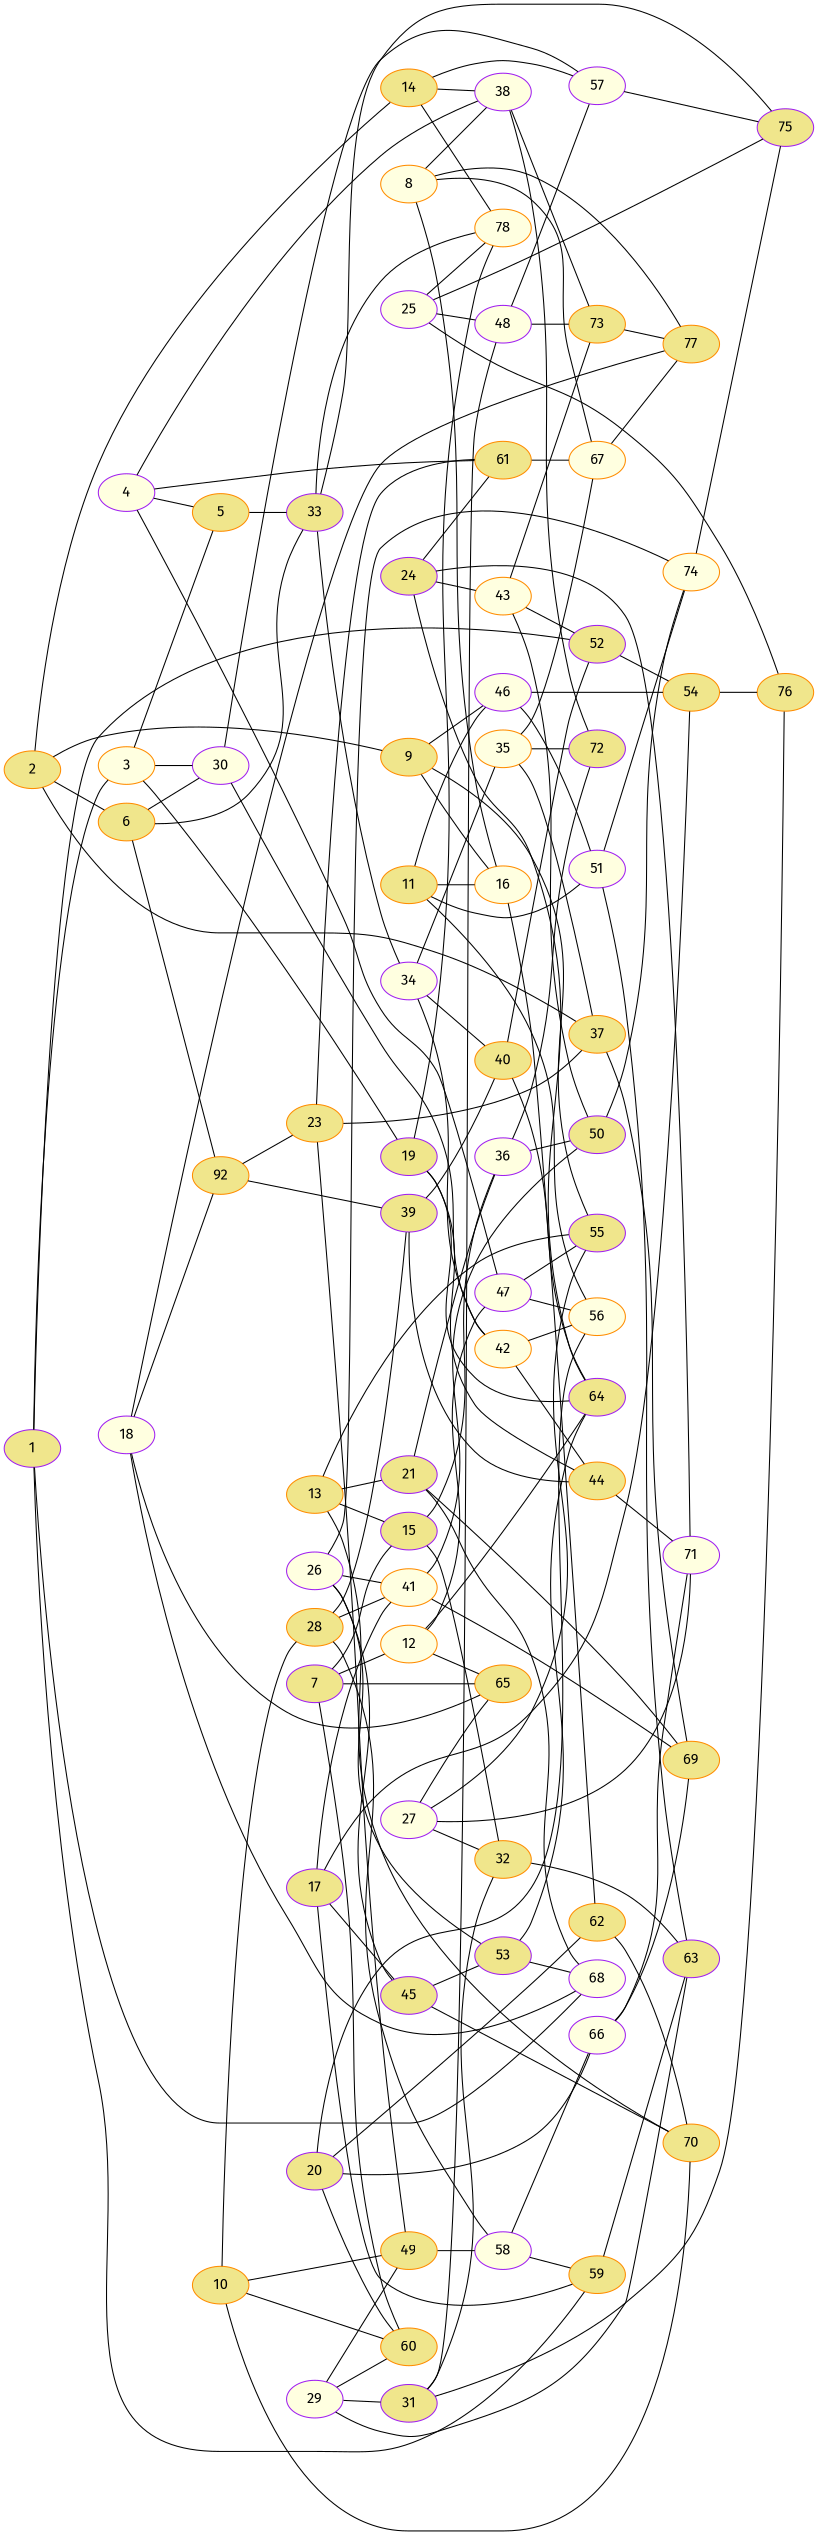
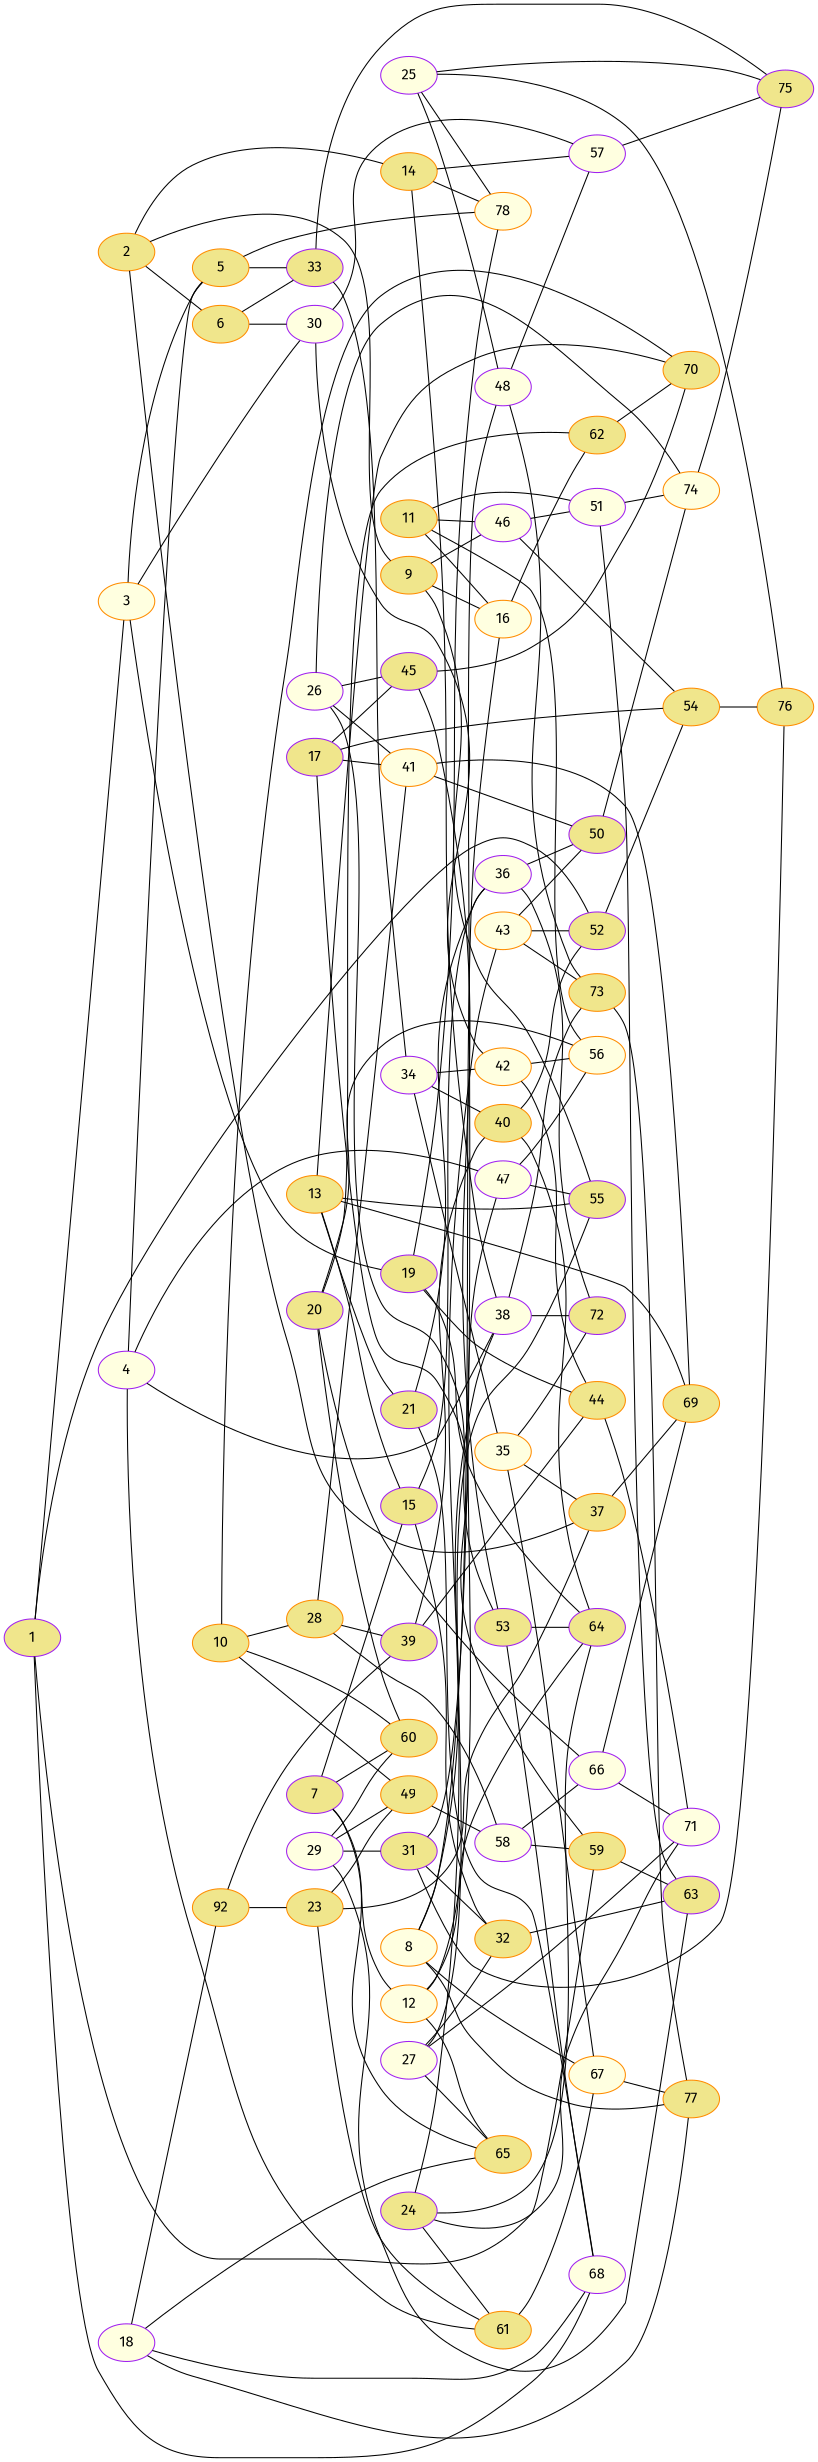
(357, 316) -> (363, 224)
(174, 999) -> none
(544, 1599) -> (539, 1258)
